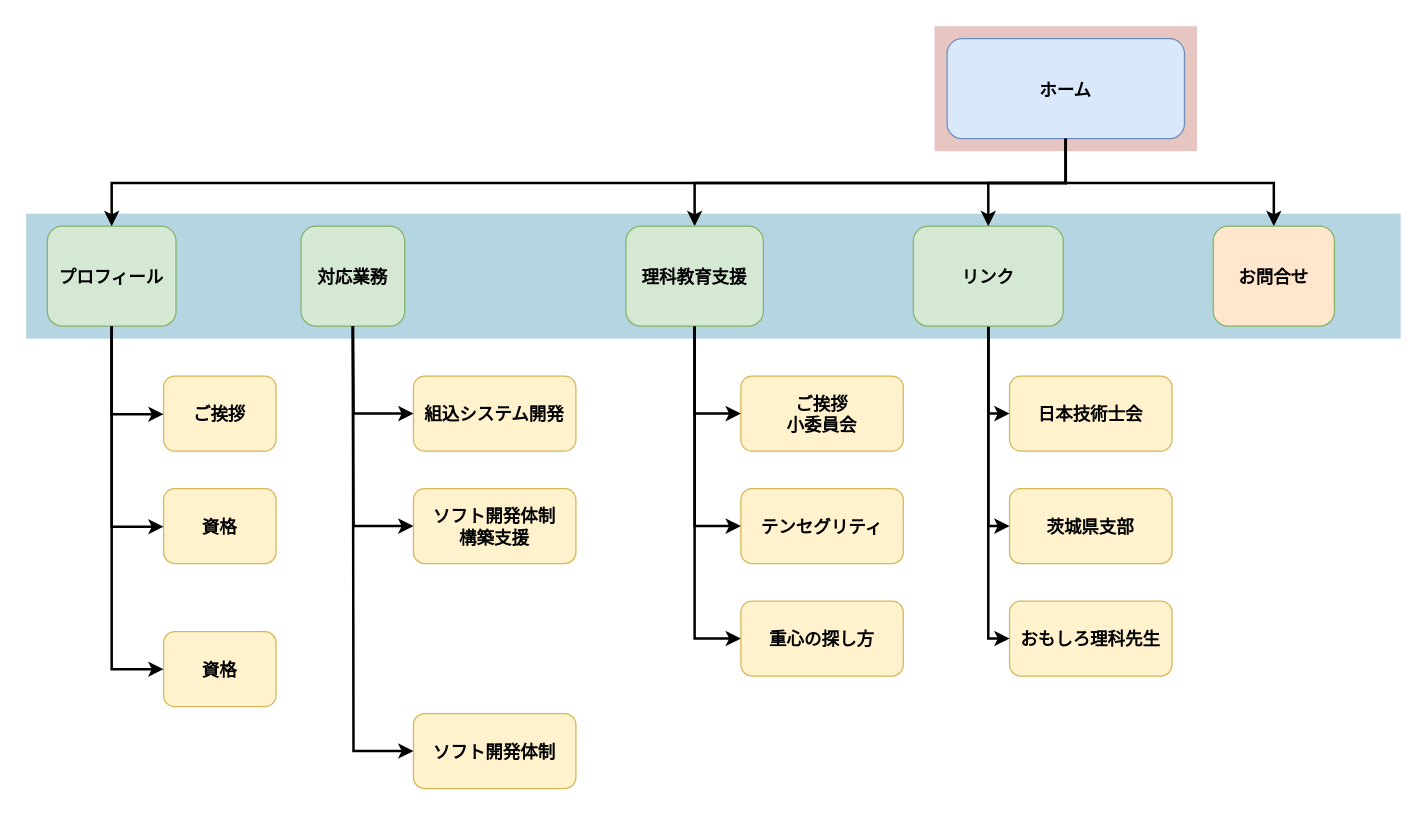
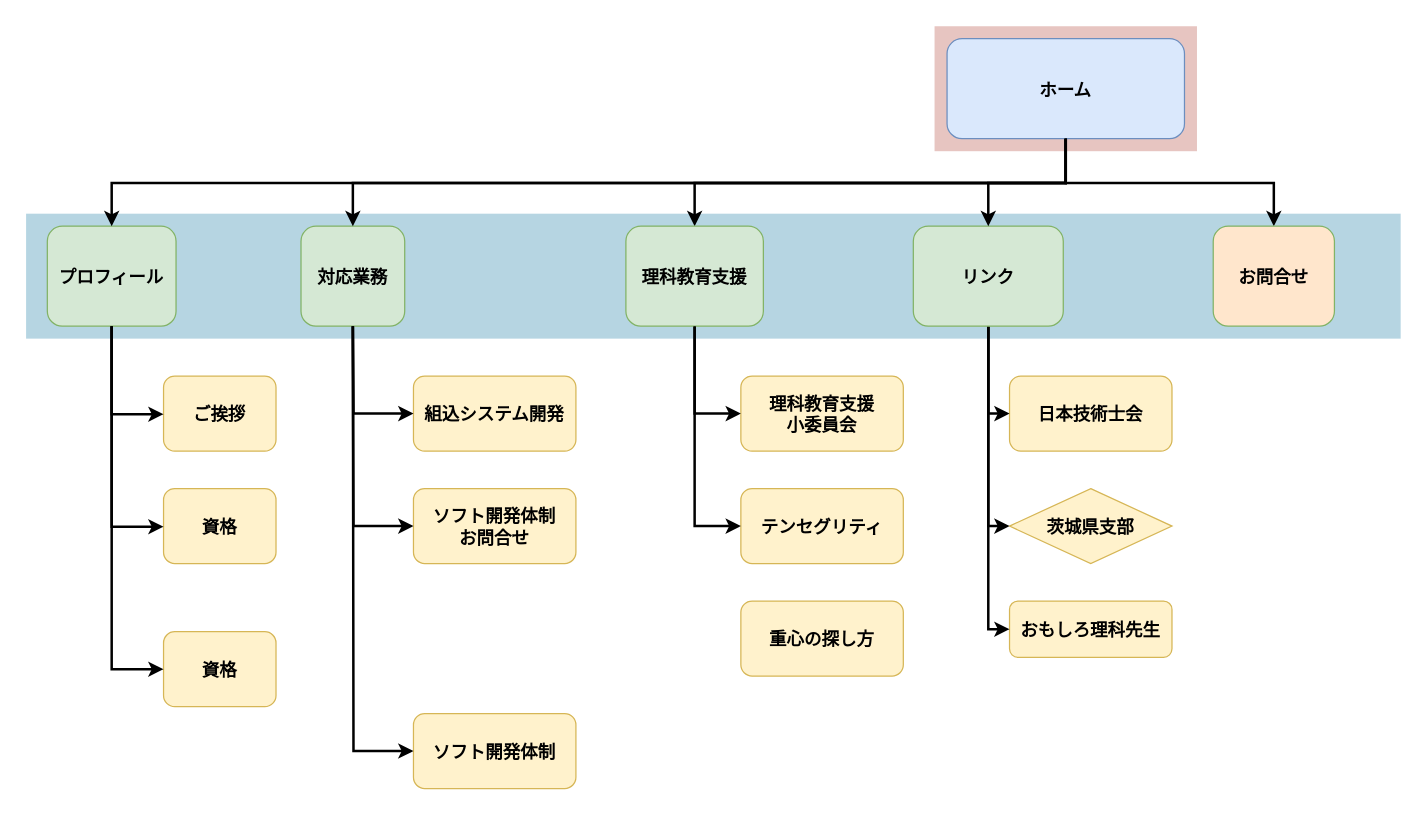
none -> (353, 201)
(821, 404) -> (821, 404)
(494, 517) -> (494, 517)
(1091, 526) -> (1091, 526)
(694, 601) -> none
(1091, 639) -> (1091, 629)
